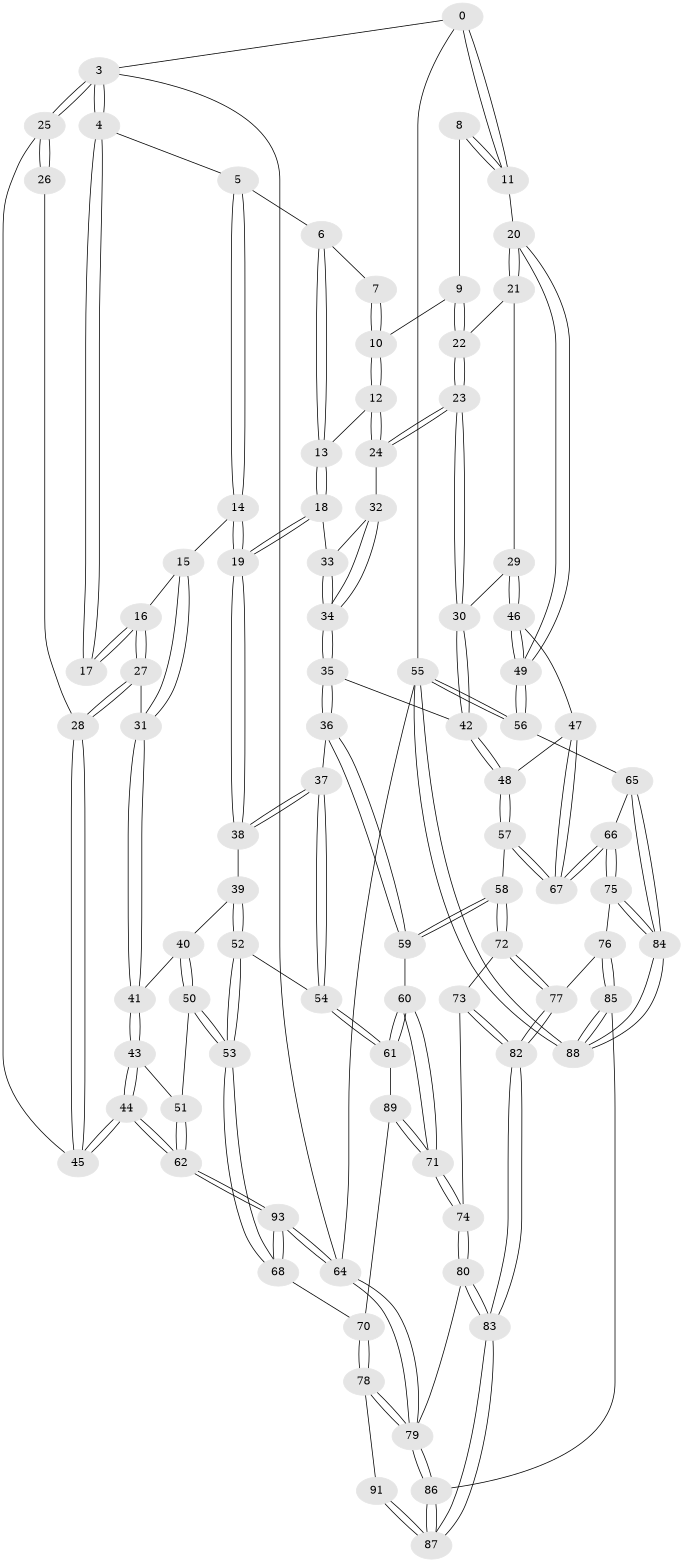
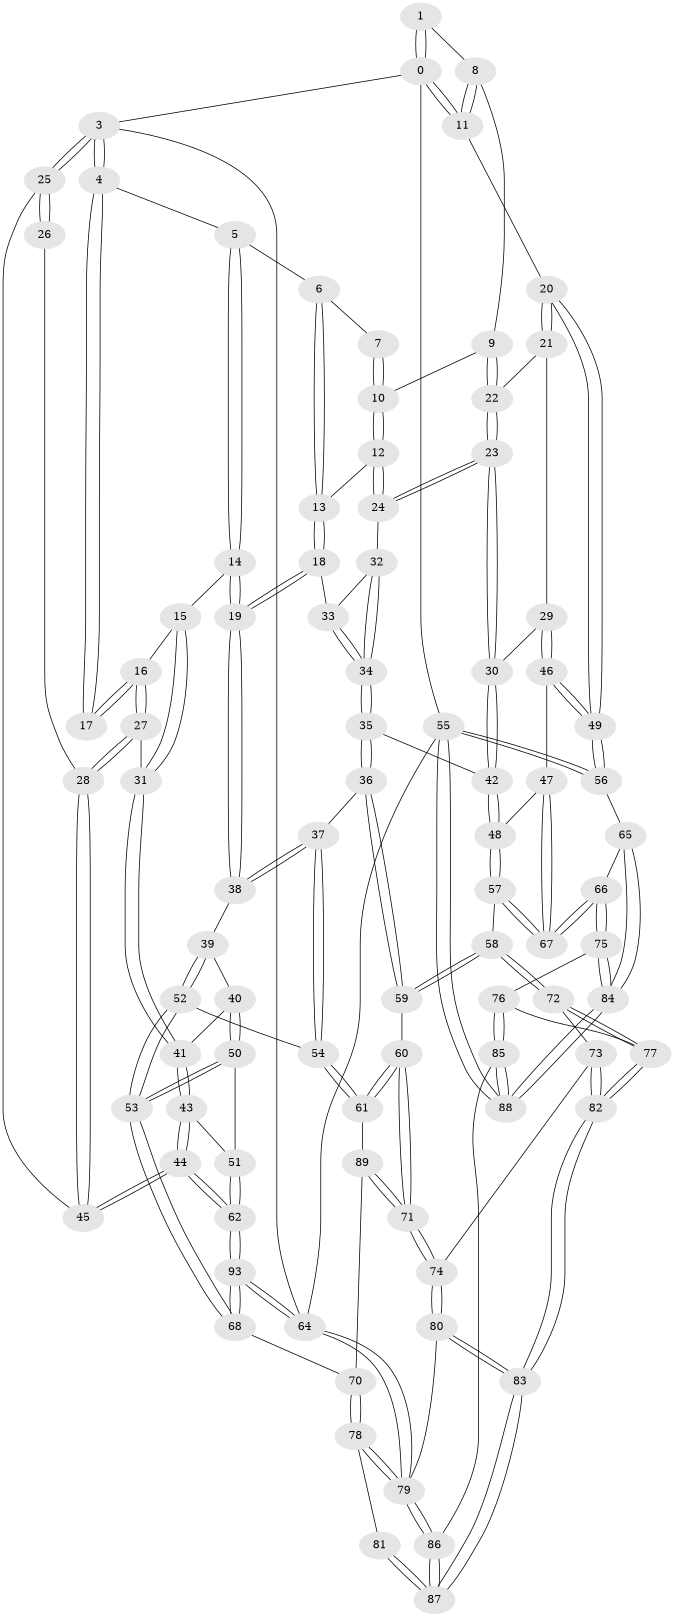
none -> (421, 17)
(377, 1491) -> (380, 1545)
